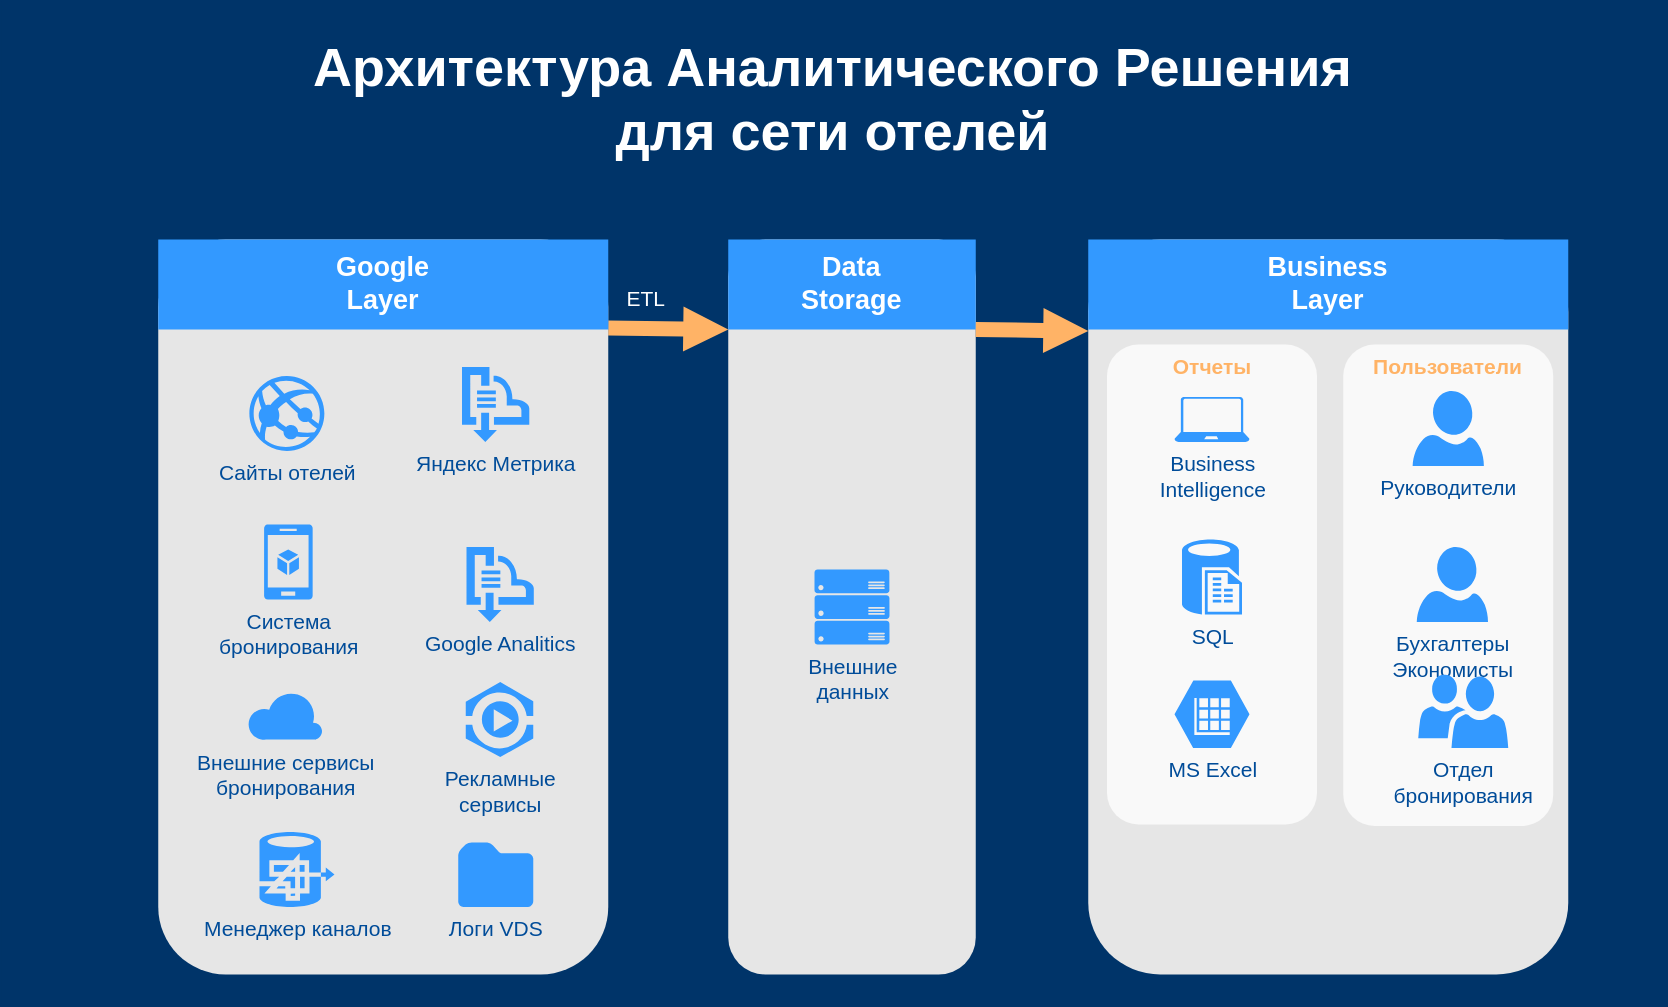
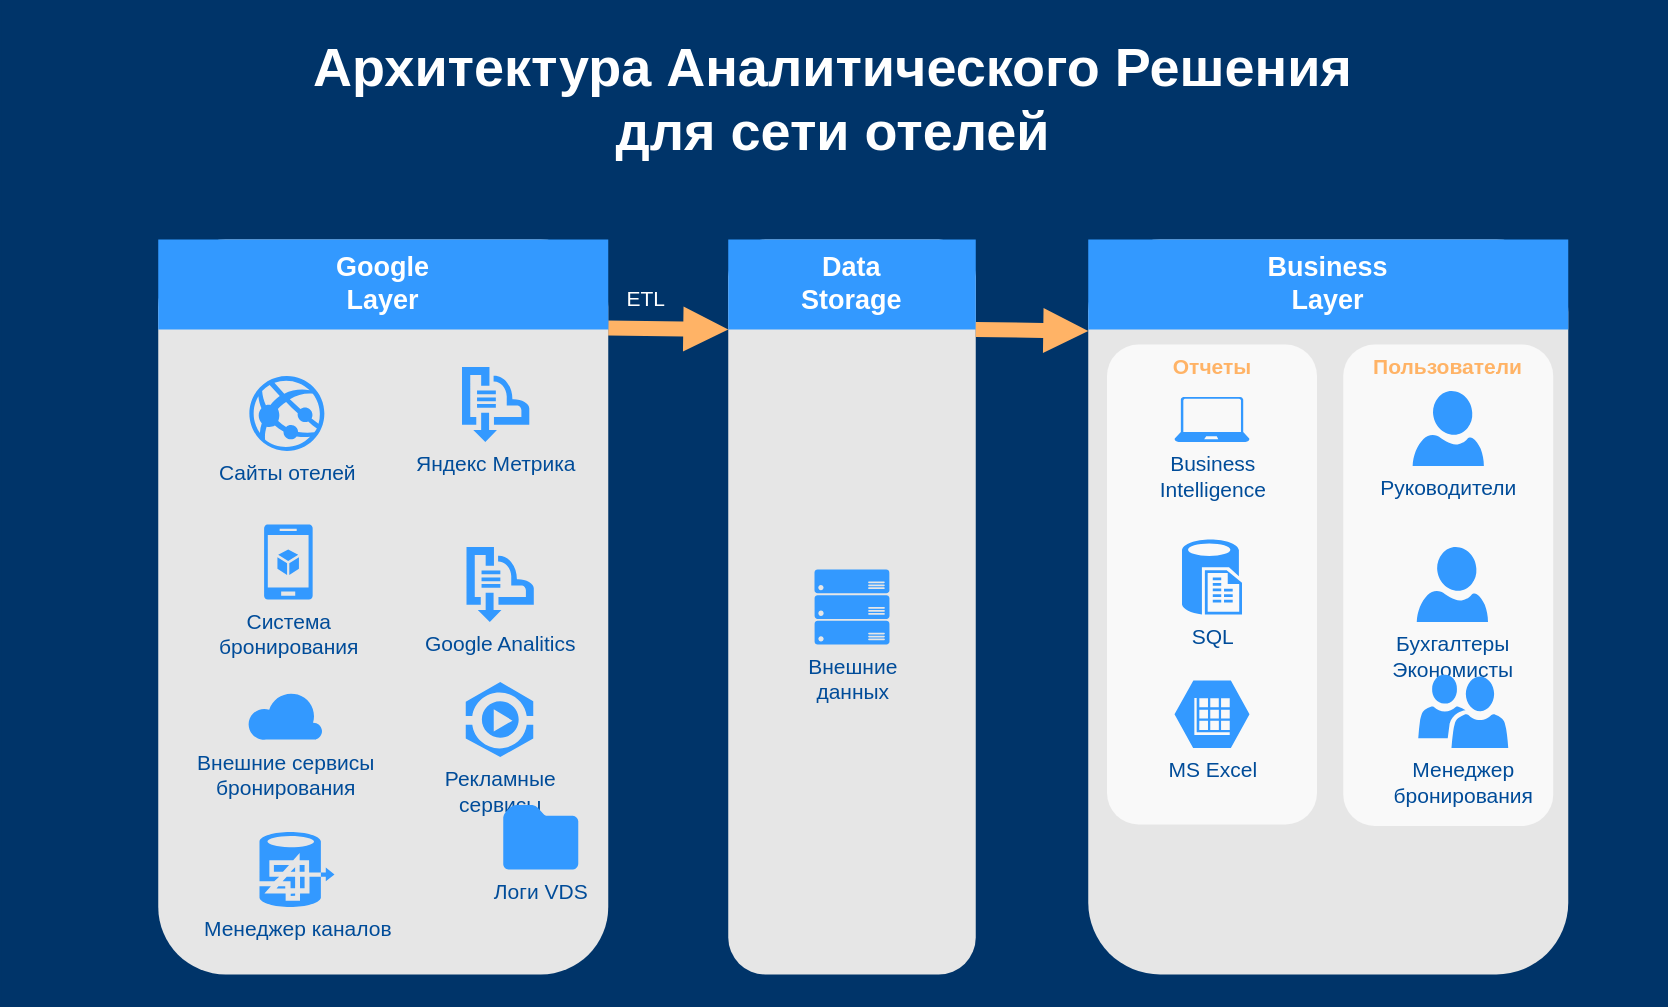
(1464, 780) -> (1464, 780)
(496, 875) -> (541, 837)
